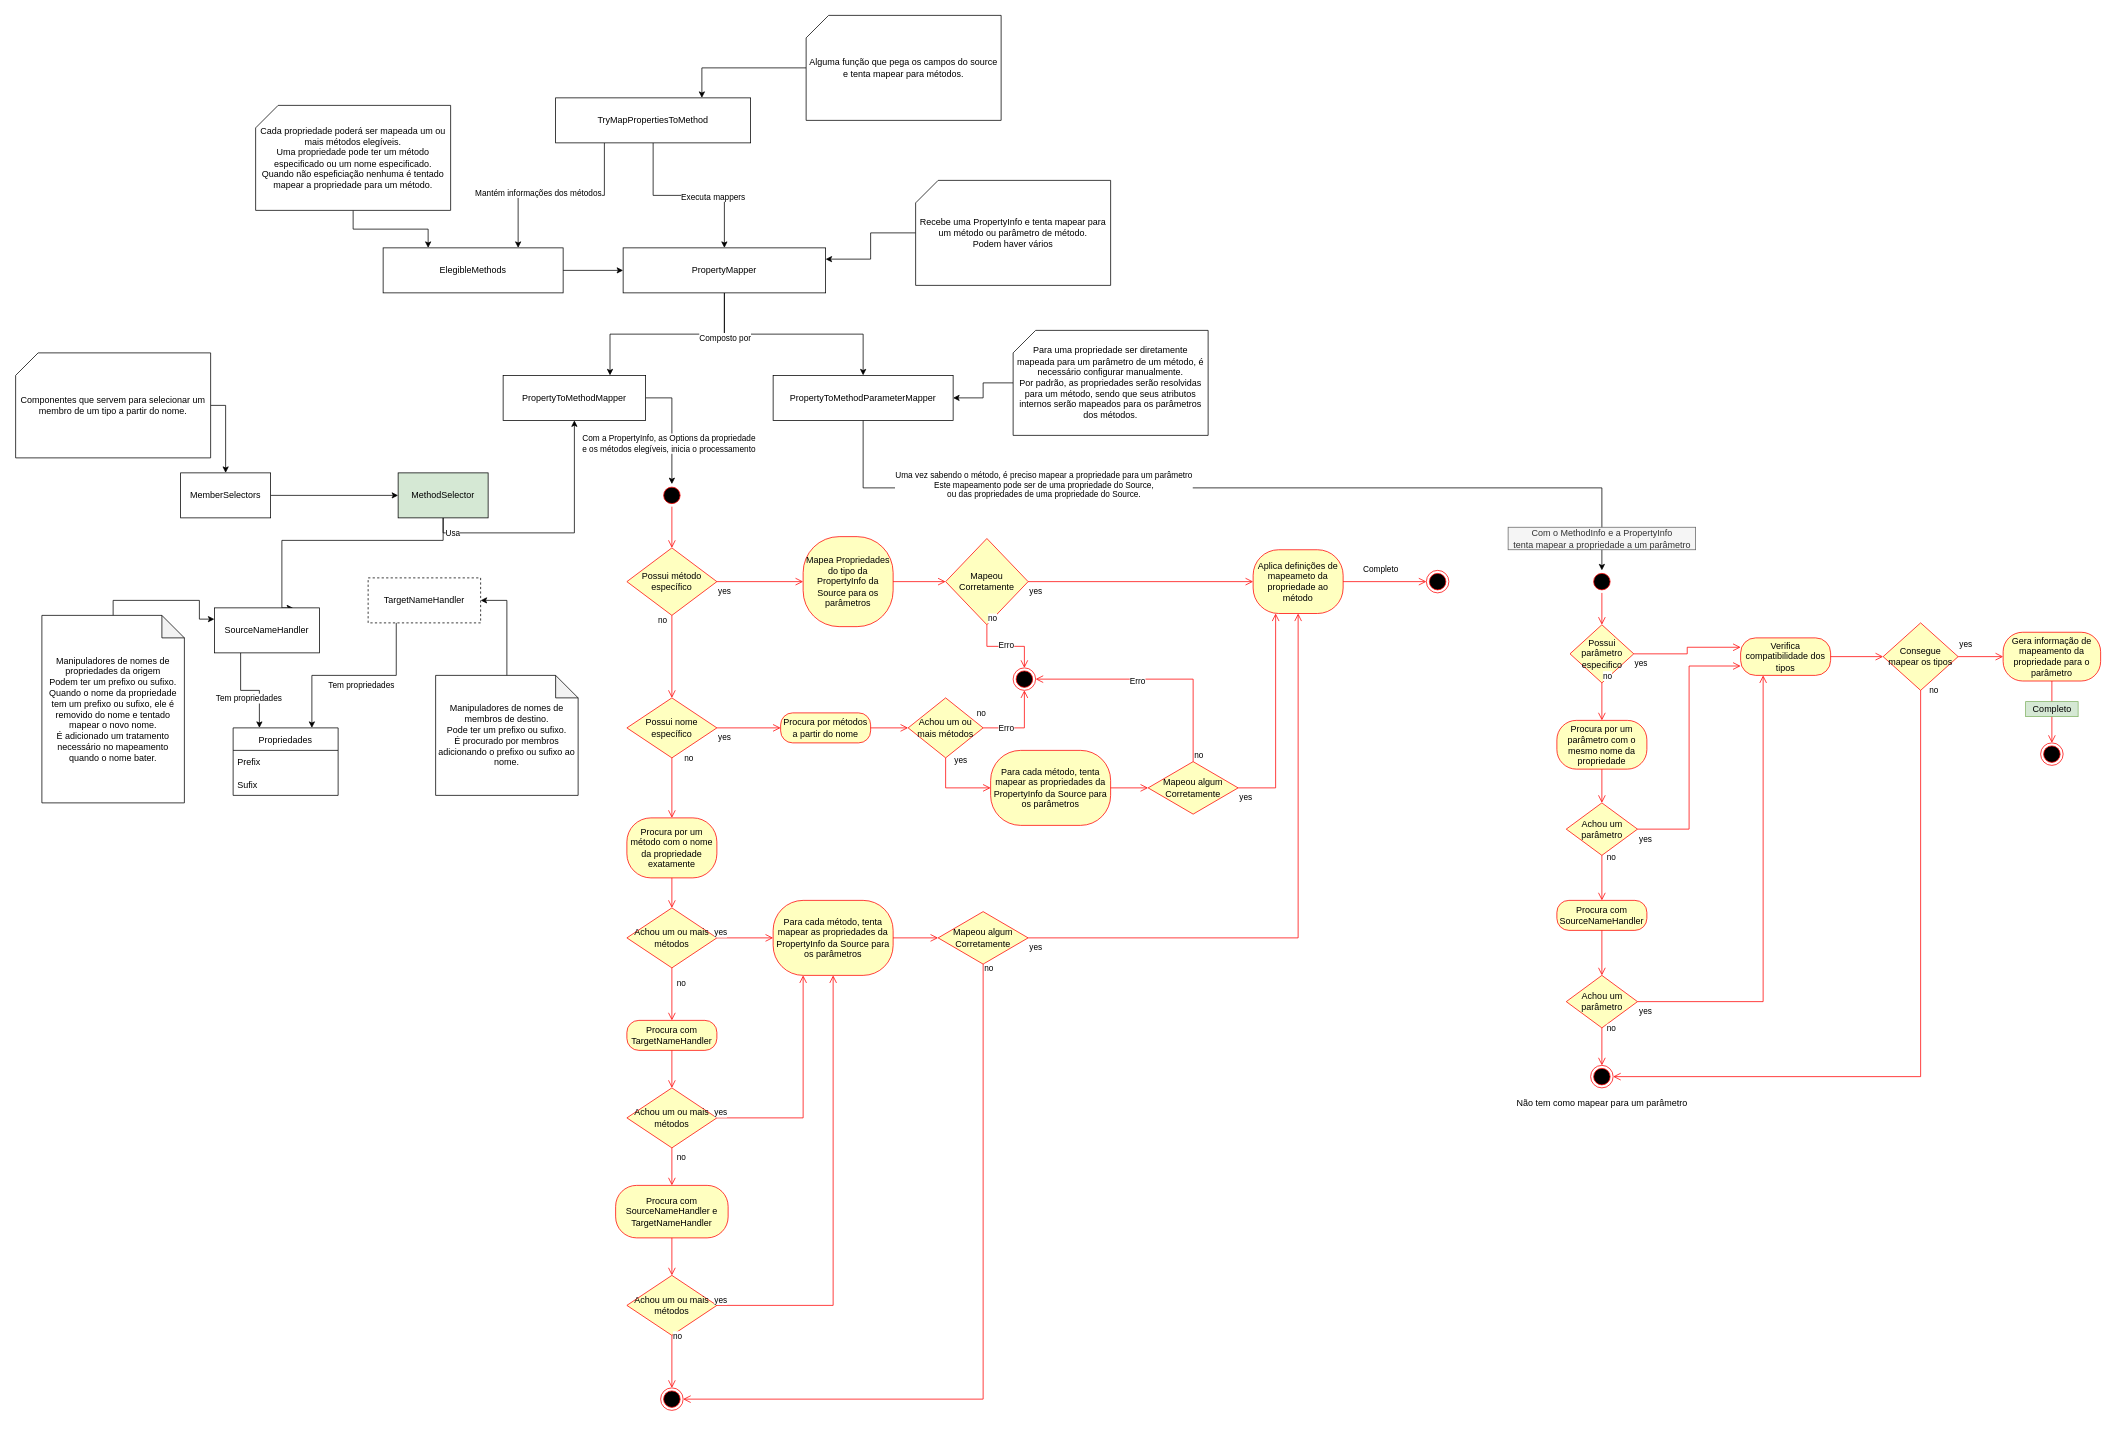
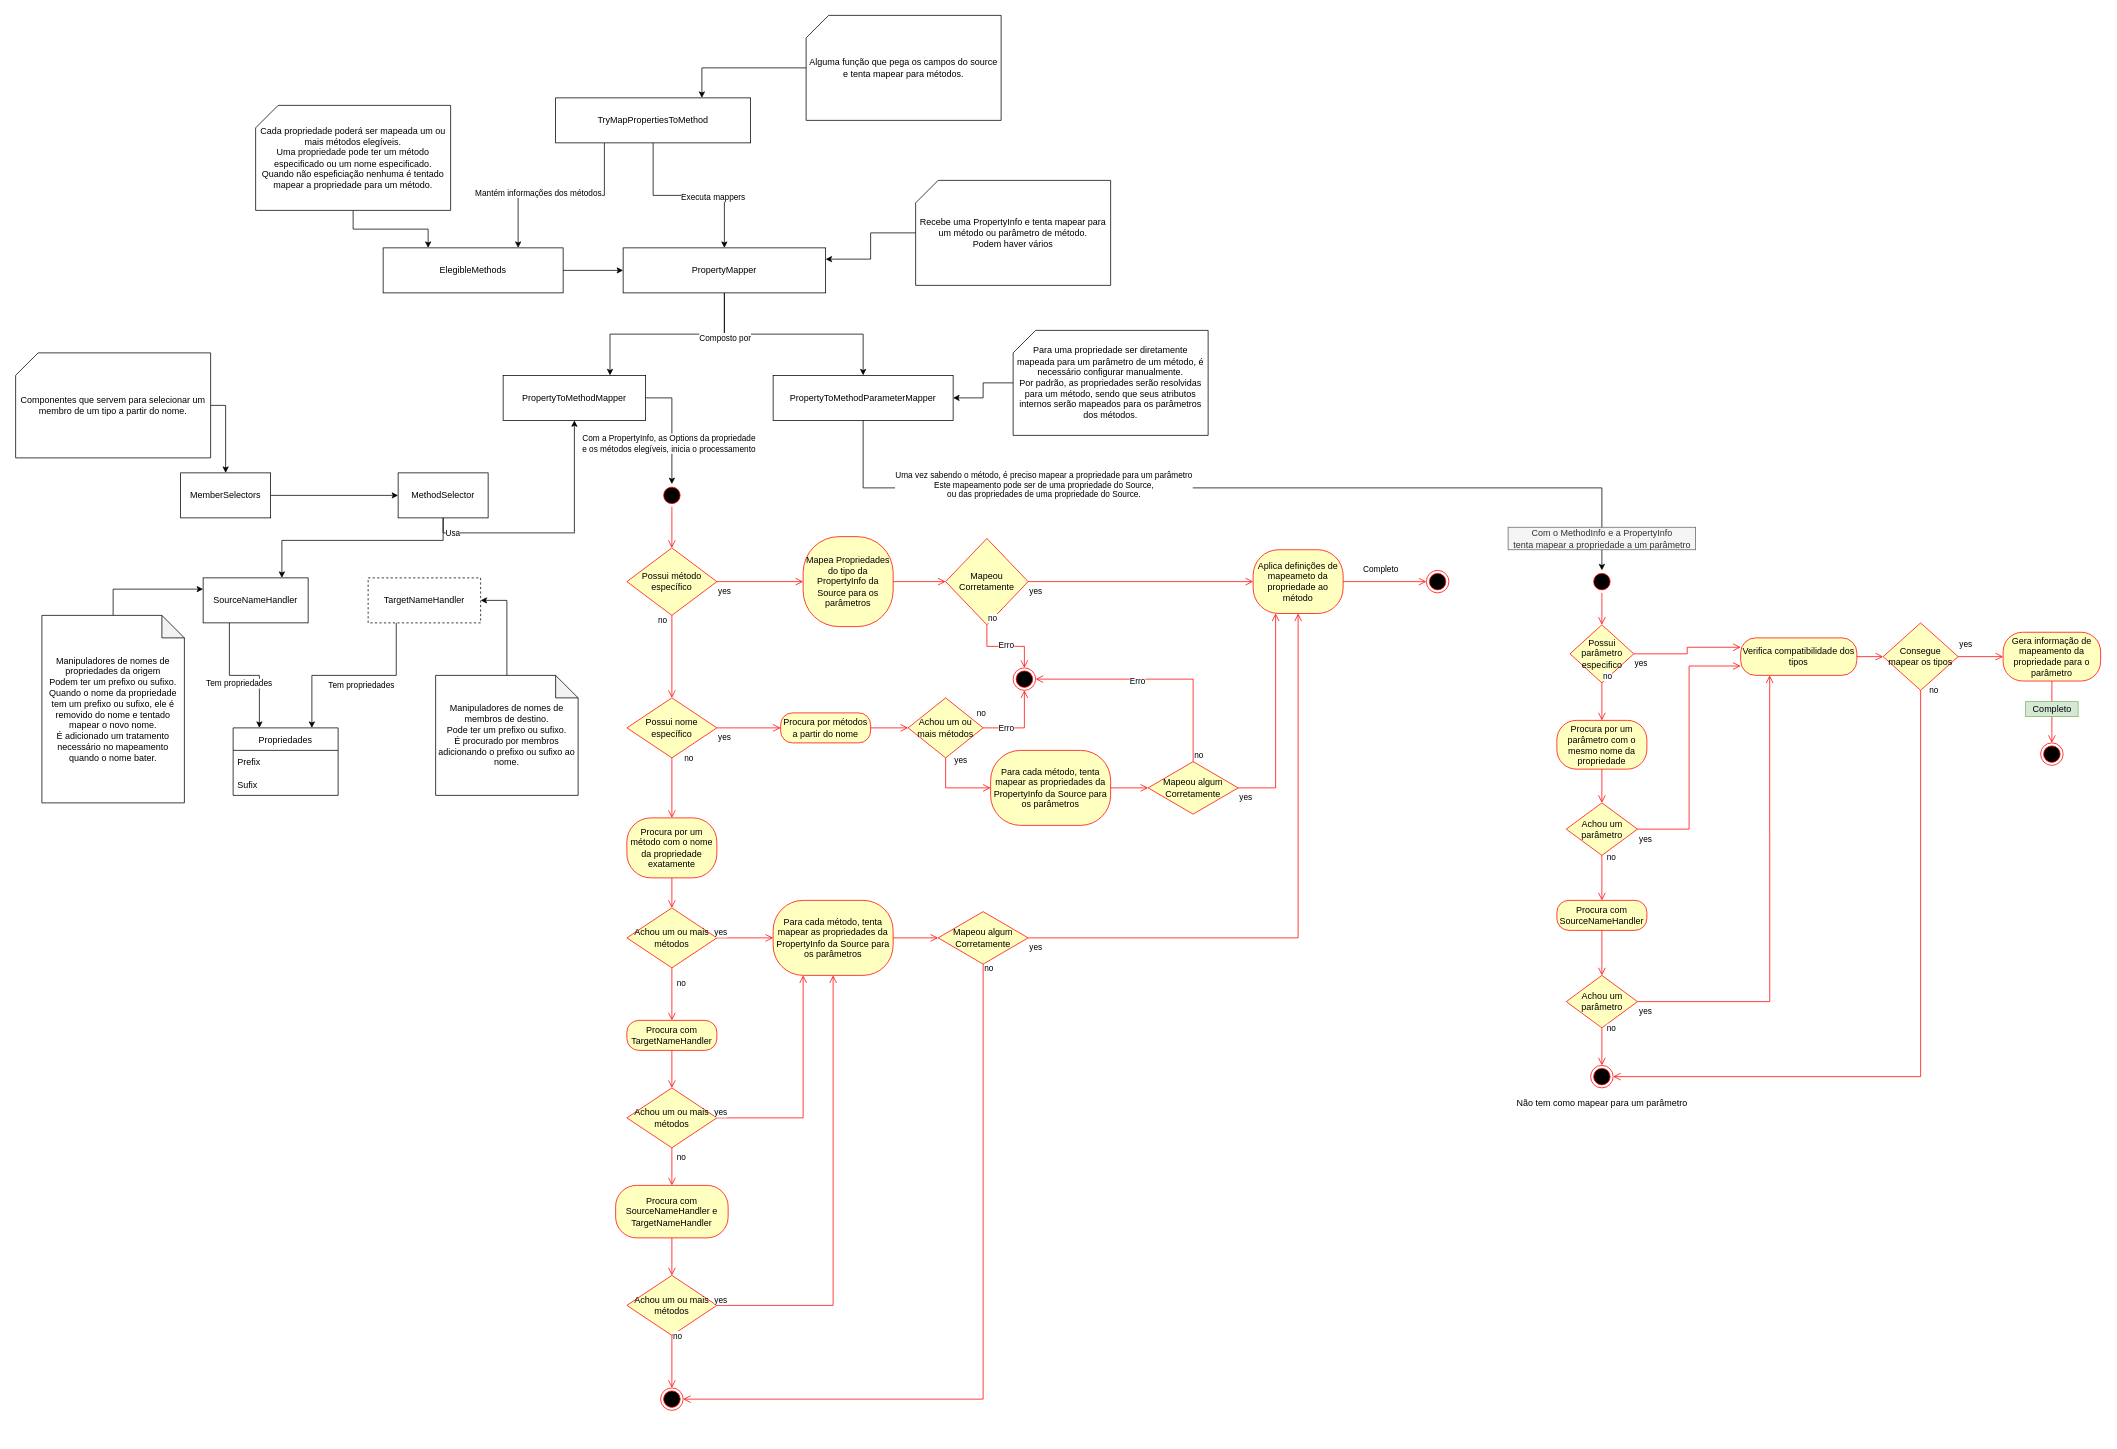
(443, 495) -> (443, 495)
(267, 630) -> (255, 600)
(1785, 657) -> (1799, 657)
